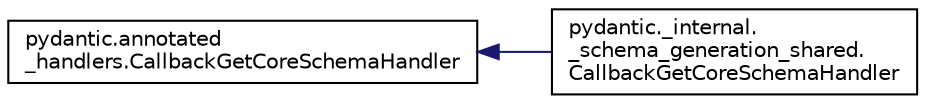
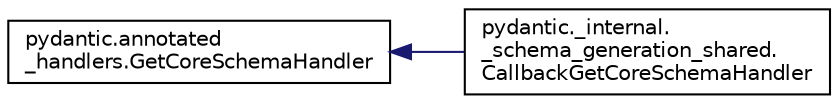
(243, 52) -> (199, 52)
